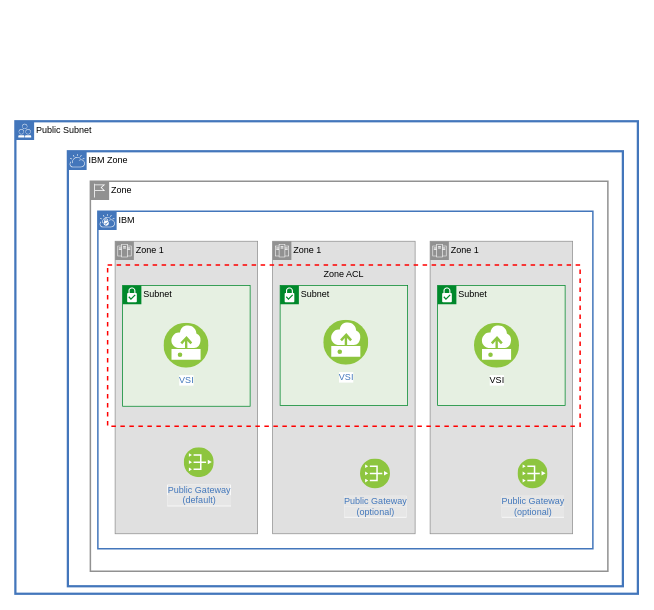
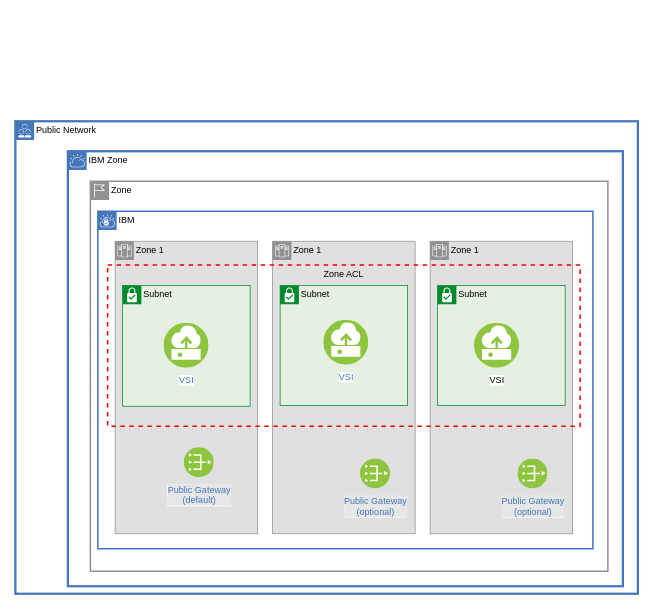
(66, 130) -> (68, 130)
